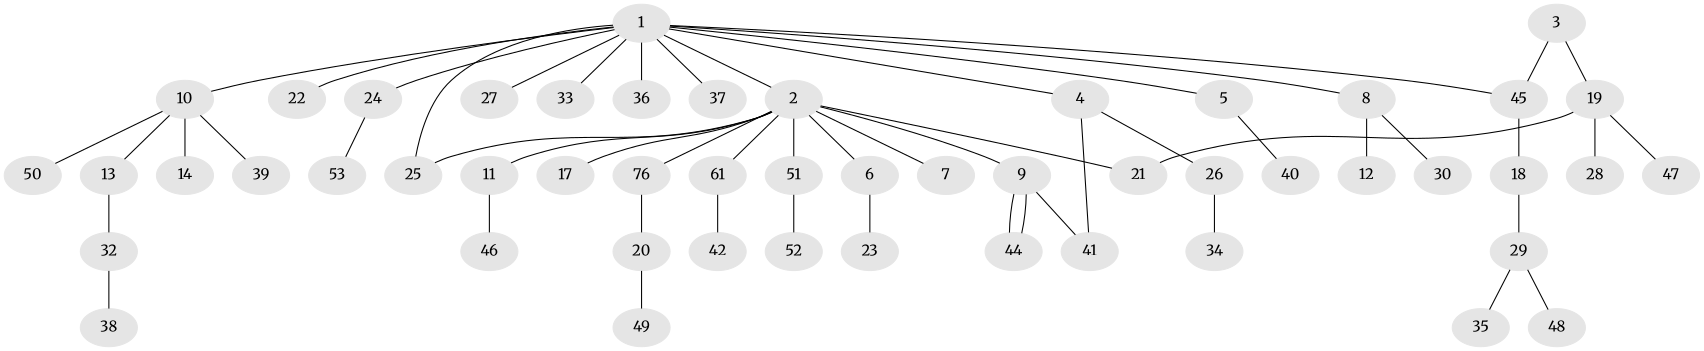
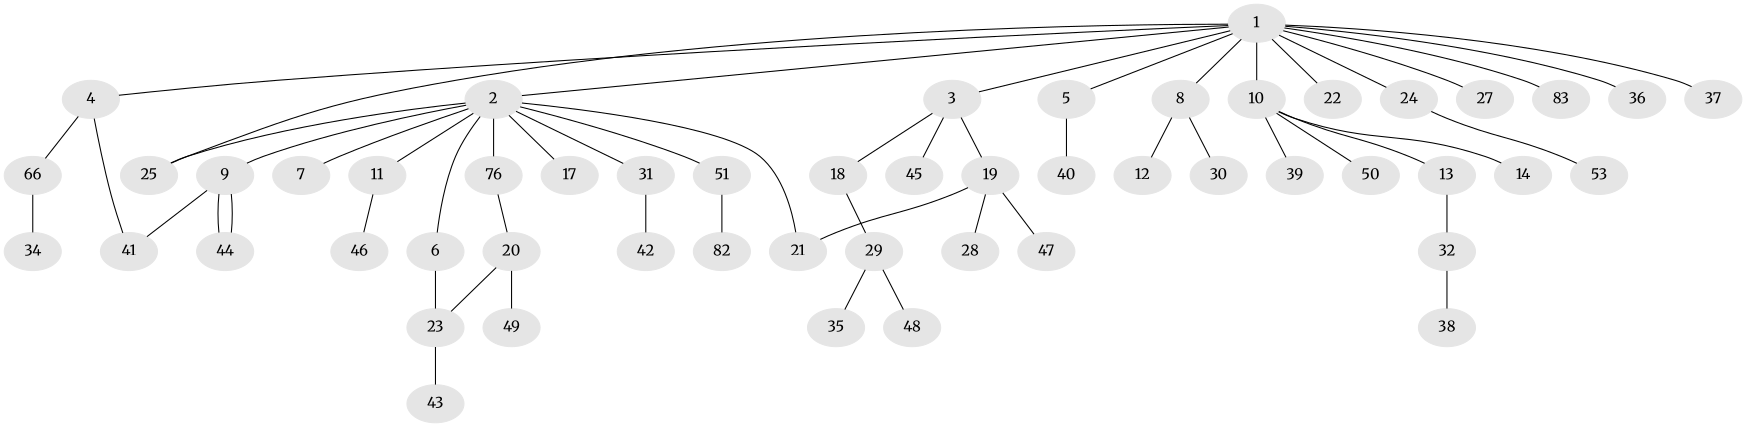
(1082, 50) -> (1105, 61)
(565, 99) -> (1561, 99)
(1519, 138) -> (895, 137)
(718, 175) -> (646, 175)
(1214, 175) -> (33, 175)
(794, 252) -> (722, 252)
none -> (474, 289)
none -> (435, 404)
